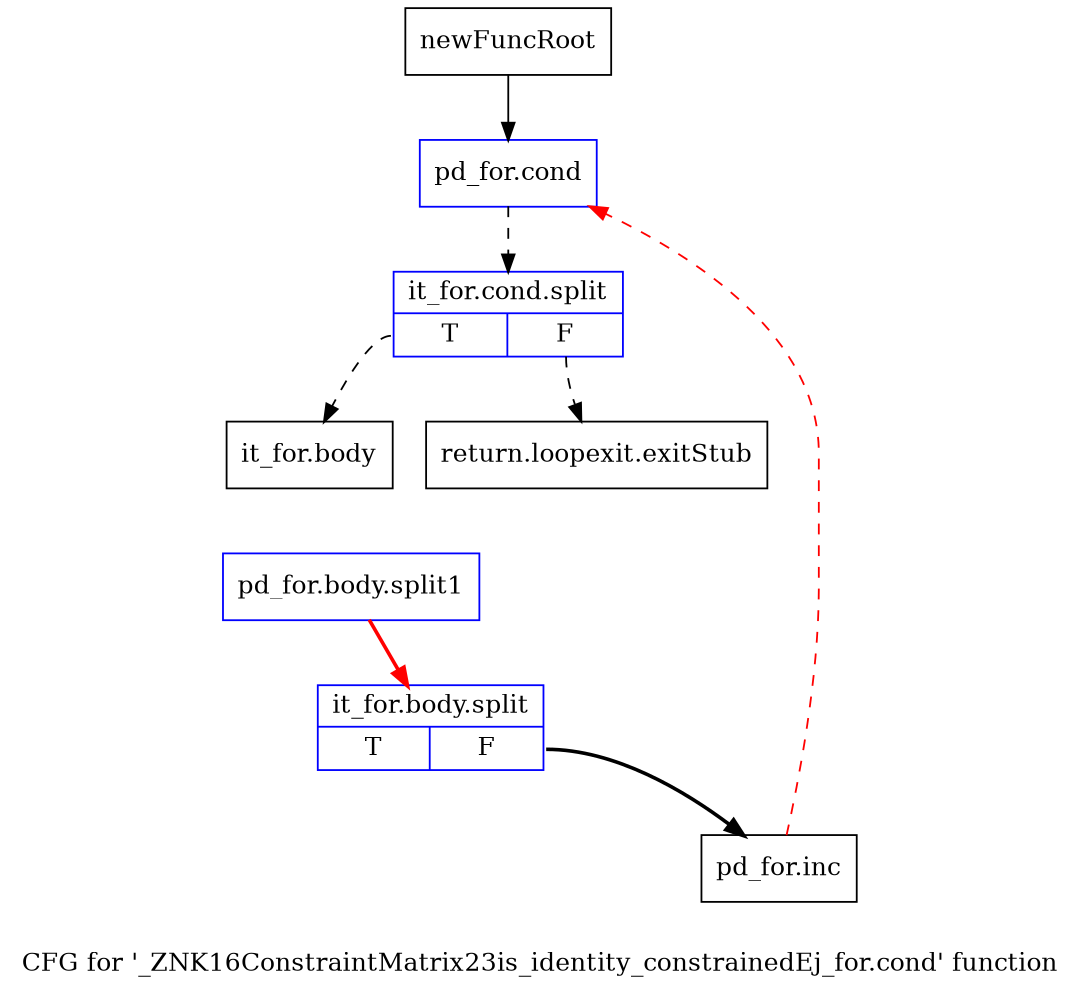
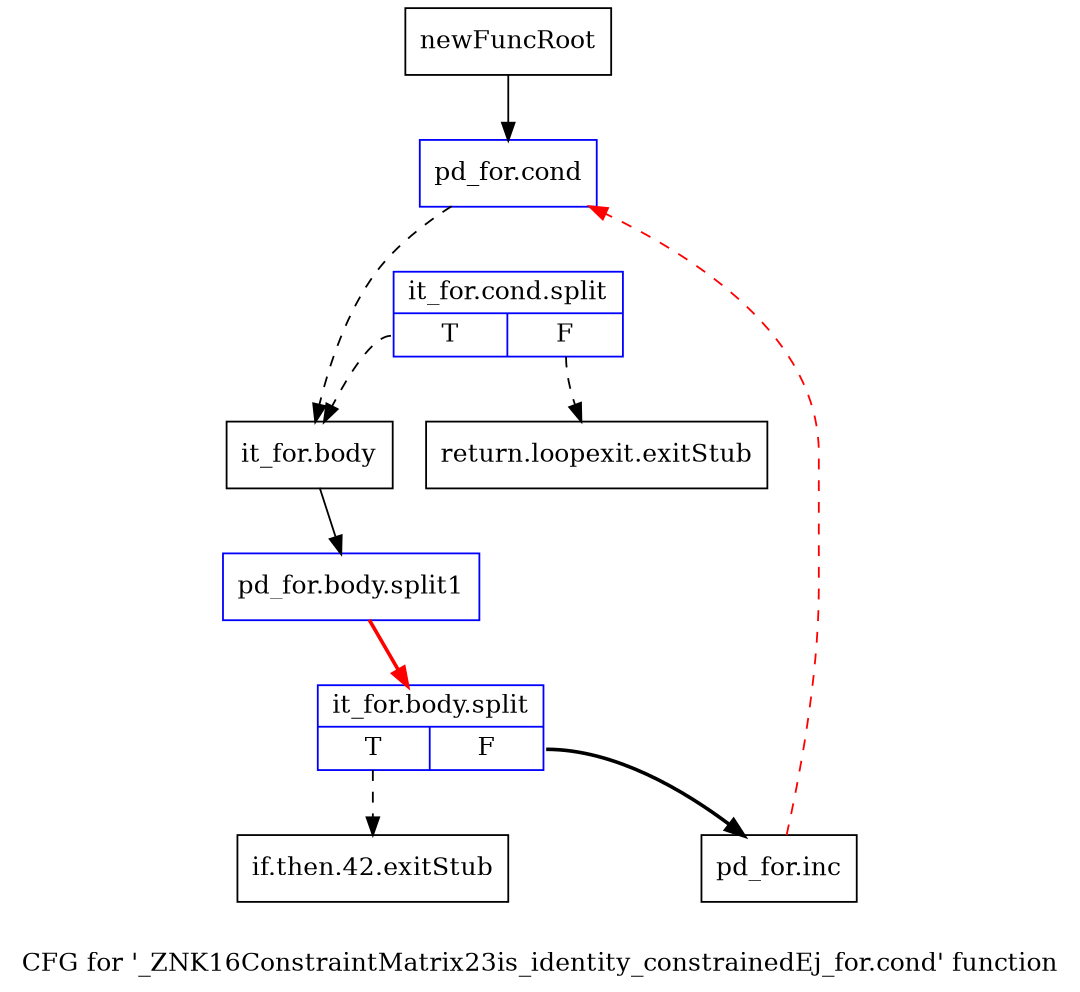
(508, 230) -> (364, 291)
none -> (328, 512)
none -> (373, 868)
